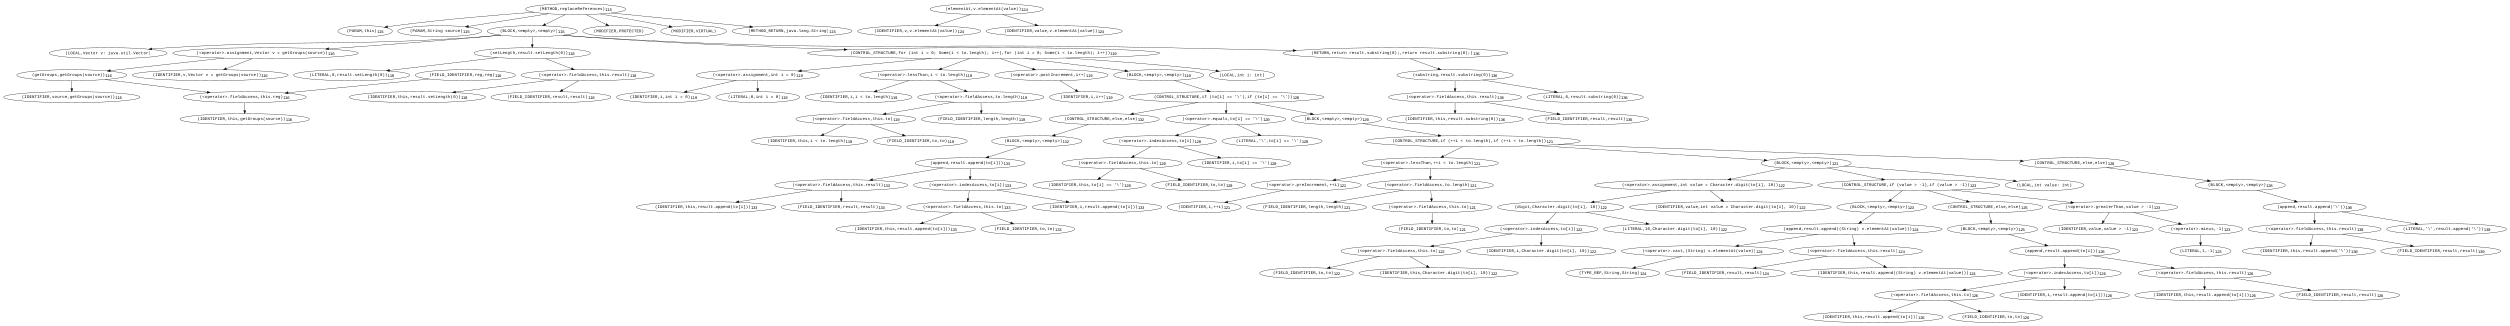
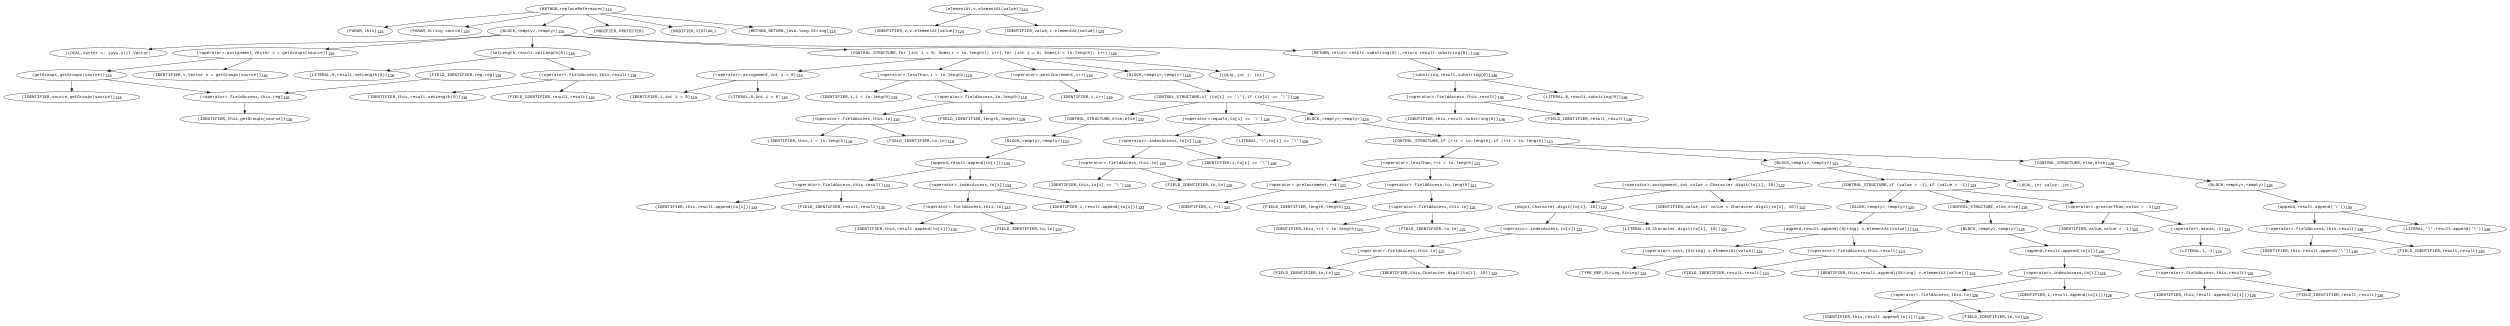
none -> (1318, 229)
(1541, 251) -> none
